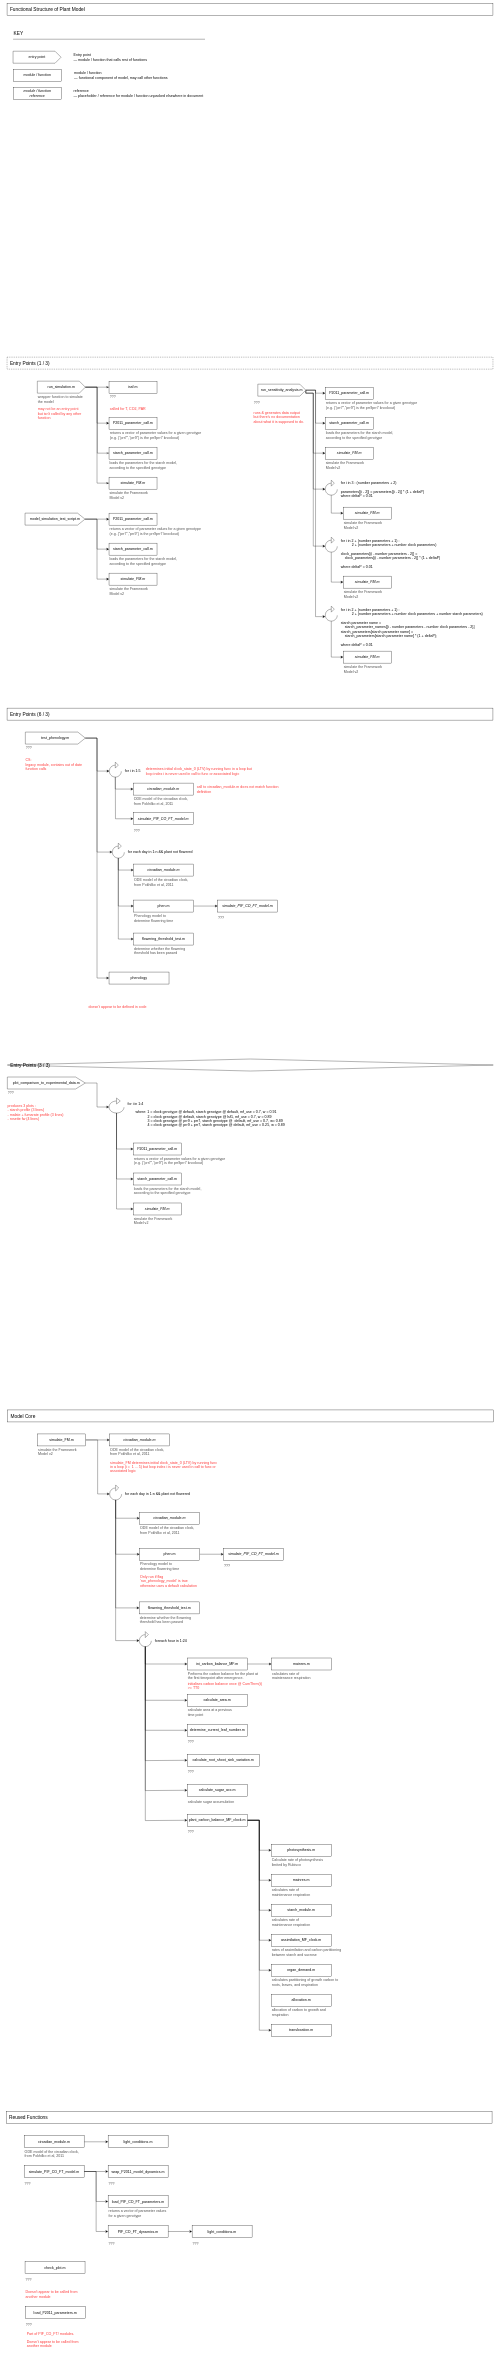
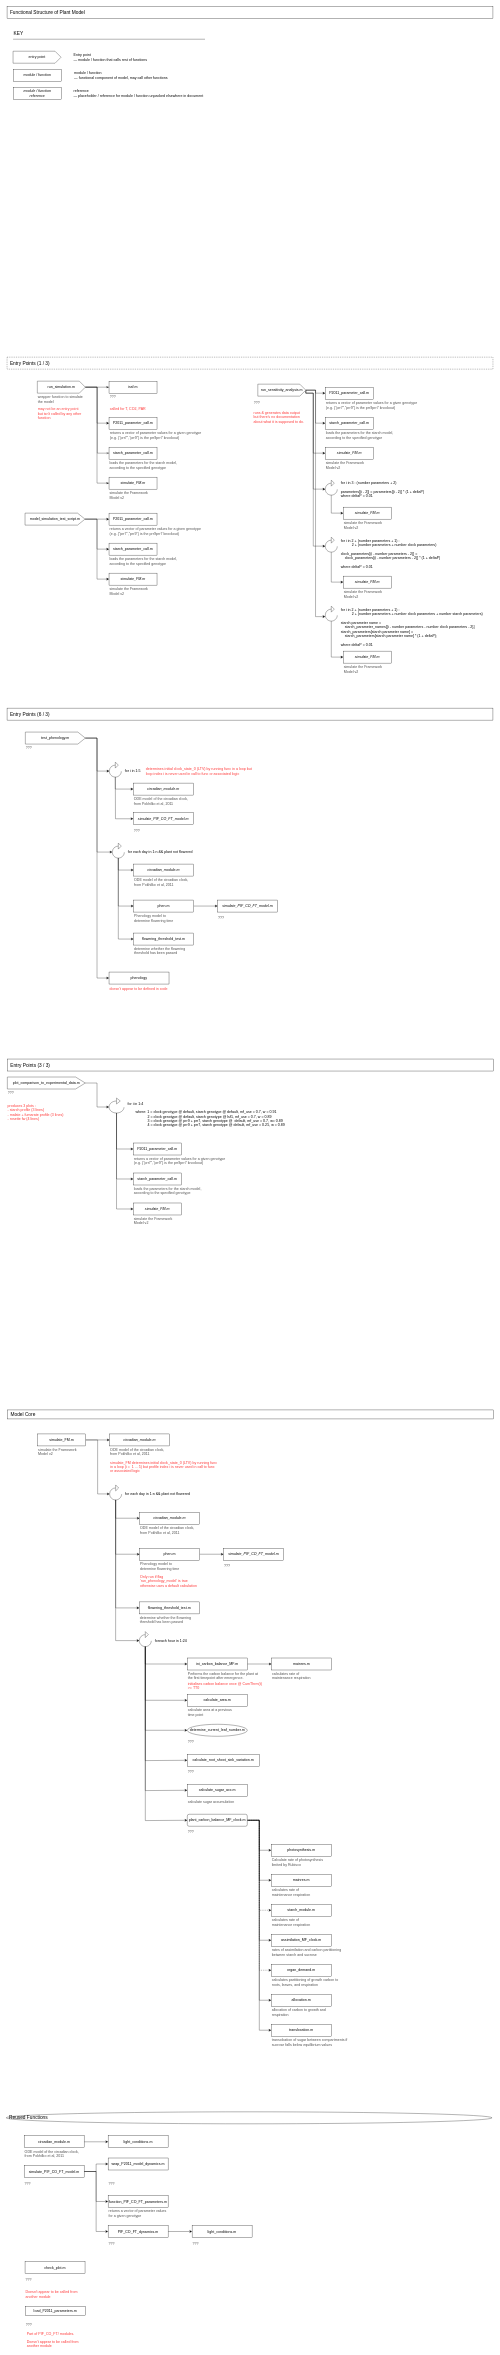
(250, 9) -> (250, 12)
(60, 762) -> none
(241, 789) -> none
(118, 1007) -> (139, 989)
(250, 1065) -> (250, 1065)
(251, 1416) -> (251, 1415)
(164, 1467) -> (164, 1467)
(217, 1731) -> (217, 1731)
(217, 1821) -> (217, 1821)
(265, 1911) -> (265, 1911)
(265, 1971) -> (265, 1971)
none -> (268, 2001)
none -> (313, 2043)
(249, 2118) -> (249, 2118)
(138, 2172) -> (138, 2164)
(138, 2202) -> (138, 2202)
(55, 2313) -> (55, 2312)
